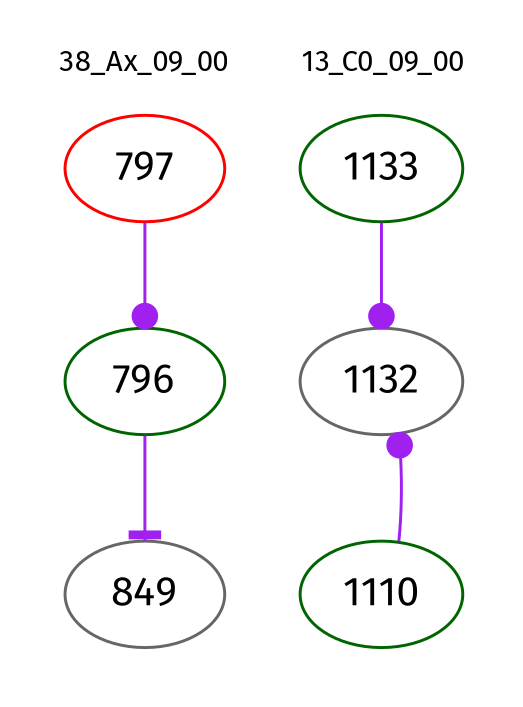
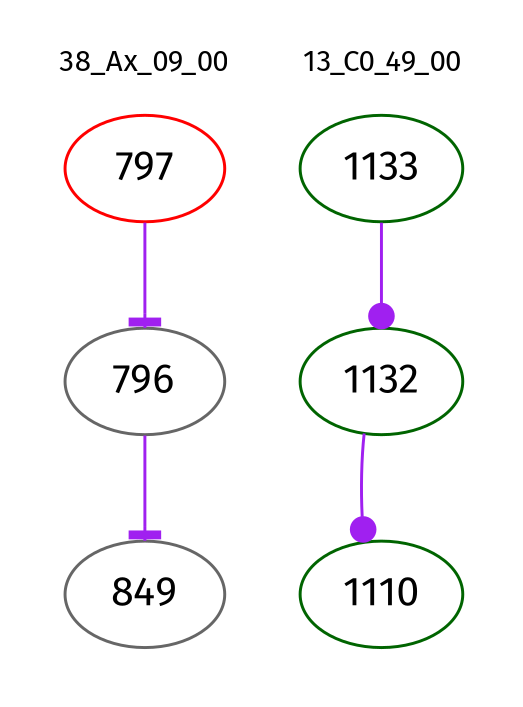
(383, 64) -> (383, 64)
(145, 268) -> (145, 268)
(145, 381) -> (145, 381)
(381, 381) -> (381, 381)
(401, 500) -> (362, 475)
